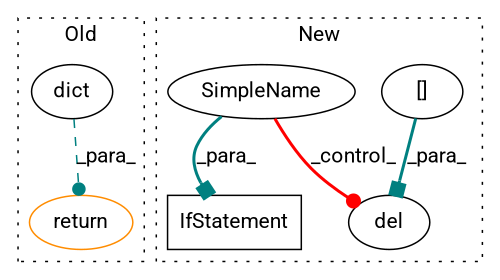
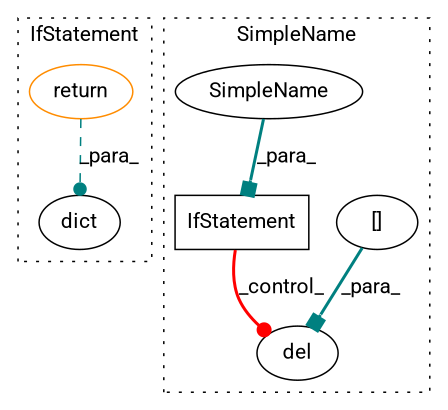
(81, 35) -> (85, 35)
(319, 35) -> (297, 35)
(76, 151) -> (80, 151)
(306, 163) -> (236, 291)
